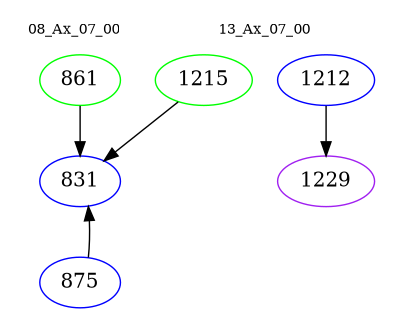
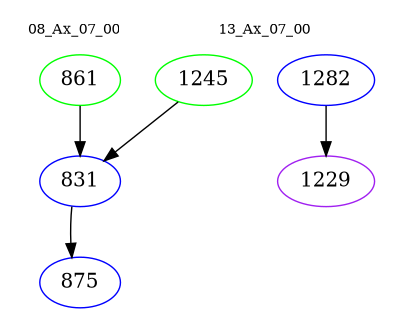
(204, 80) -> (204, 80)
(326, 80) -> (326, 80)
(90, 239) -> (71, 225)
